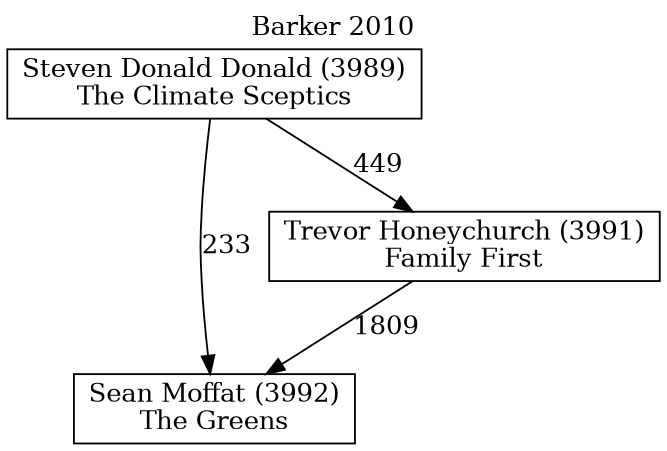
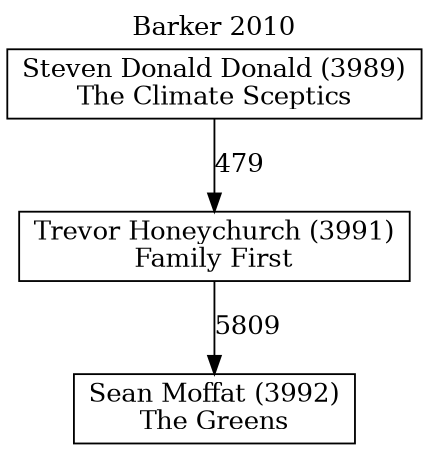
(379, 165) -> (240, 165)
(201, 237) -> none
(387, 328) -> (248, 328)
